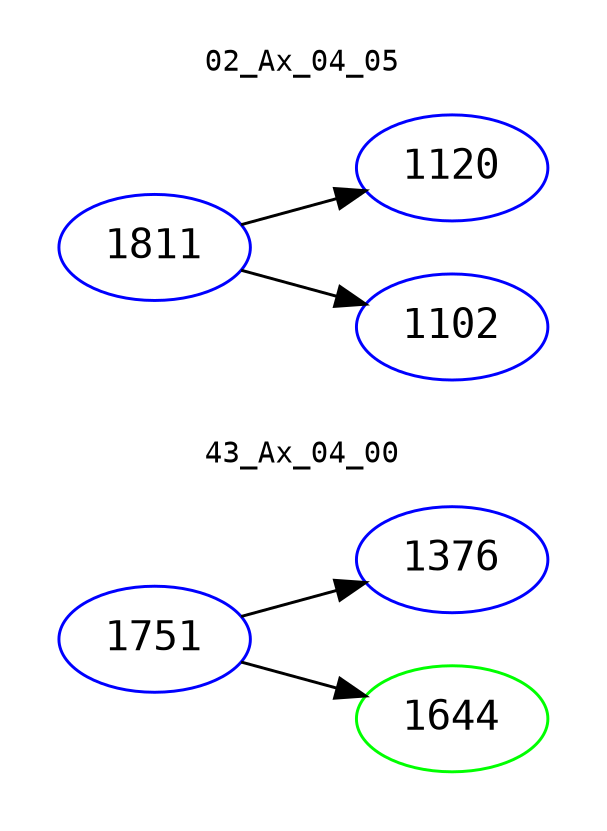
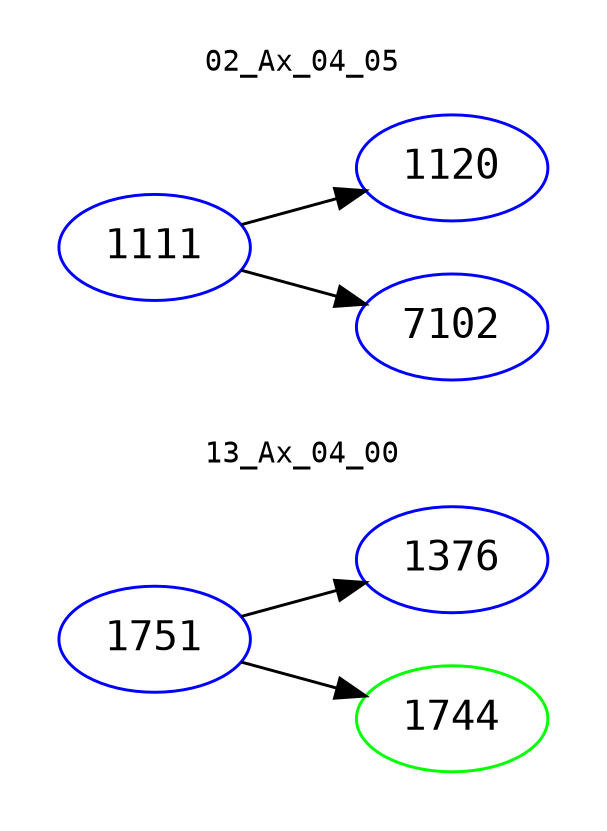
(155, 247) -> (155, 247)
(452, 327) -> (452, 327)
(303, 455) -> (303, 455)
(452, 719) -> (452, 719)
